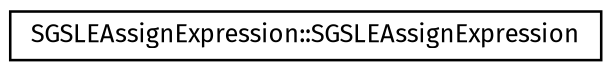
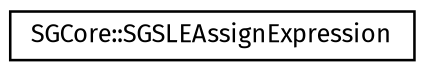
(306, 36) -> (212, 36)
